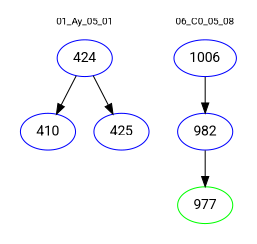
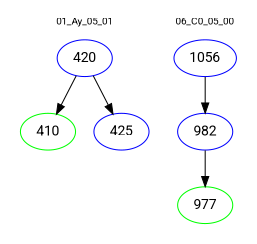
(205, 22) -> (205, 22)
(85, 58) -> (85, 58)
(205, 58) -> (205, 58)
(48, 132) -> (48, 132)
